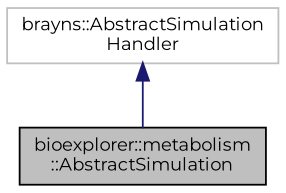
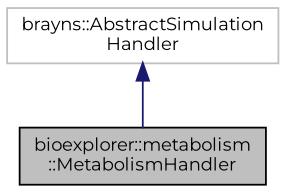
(143, 156) -> (143, 156)
